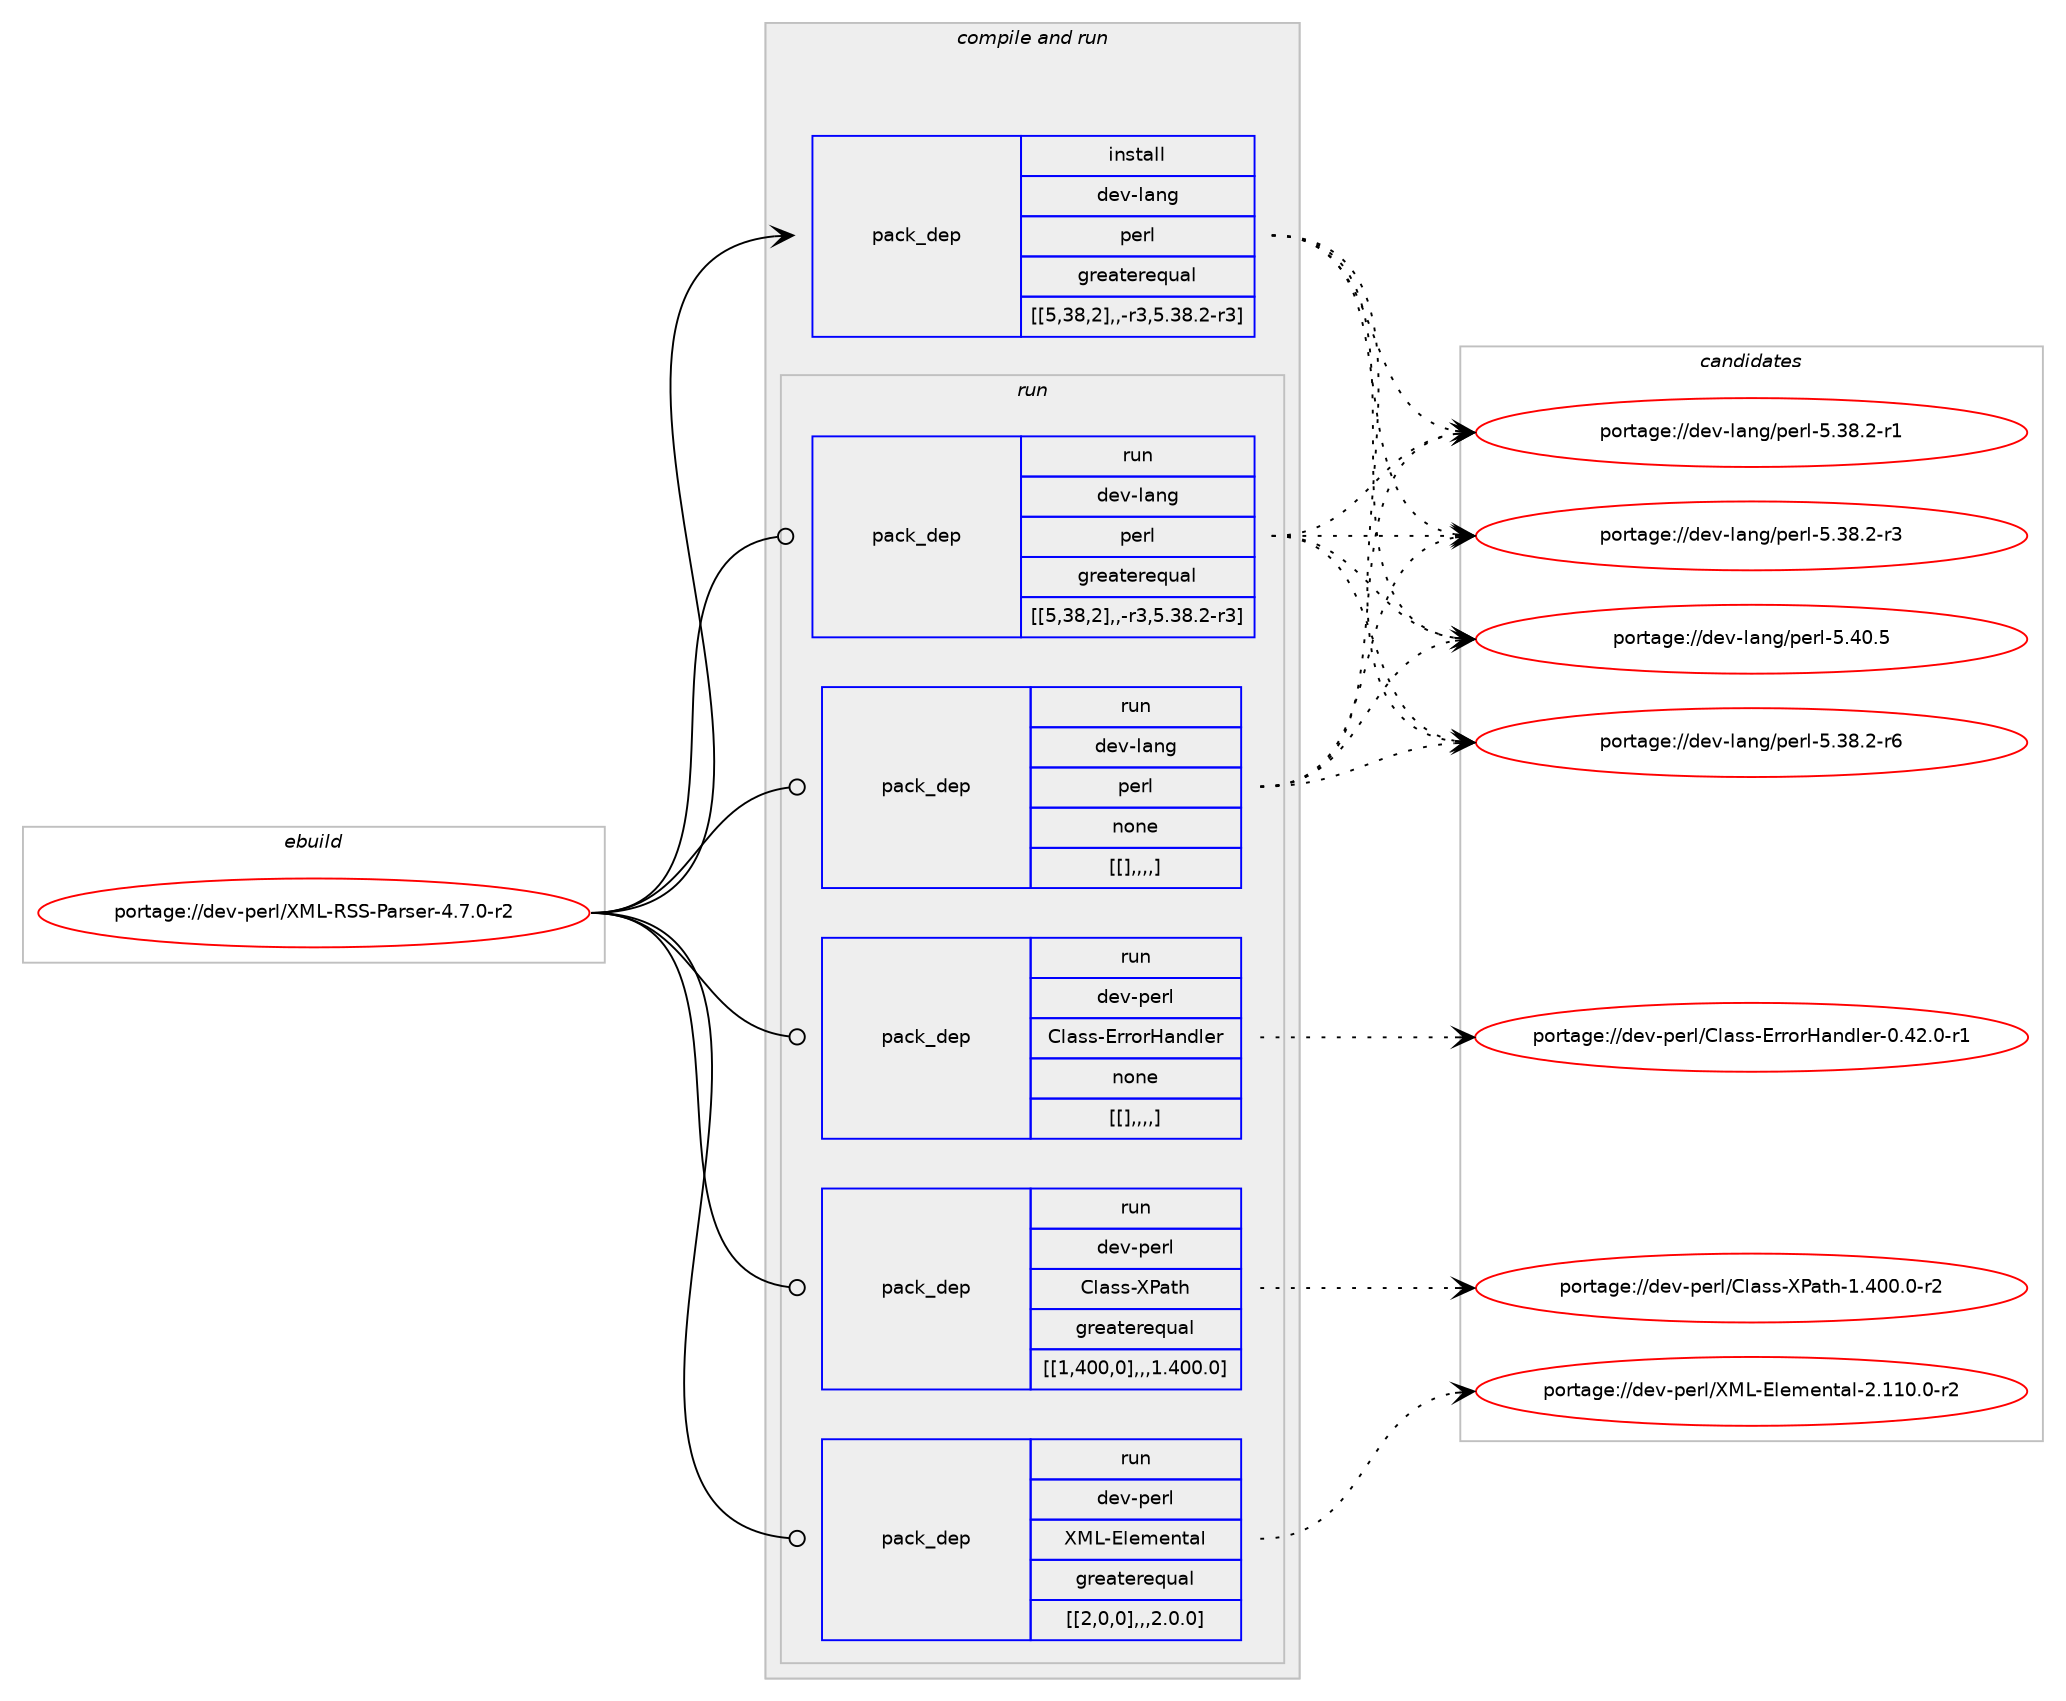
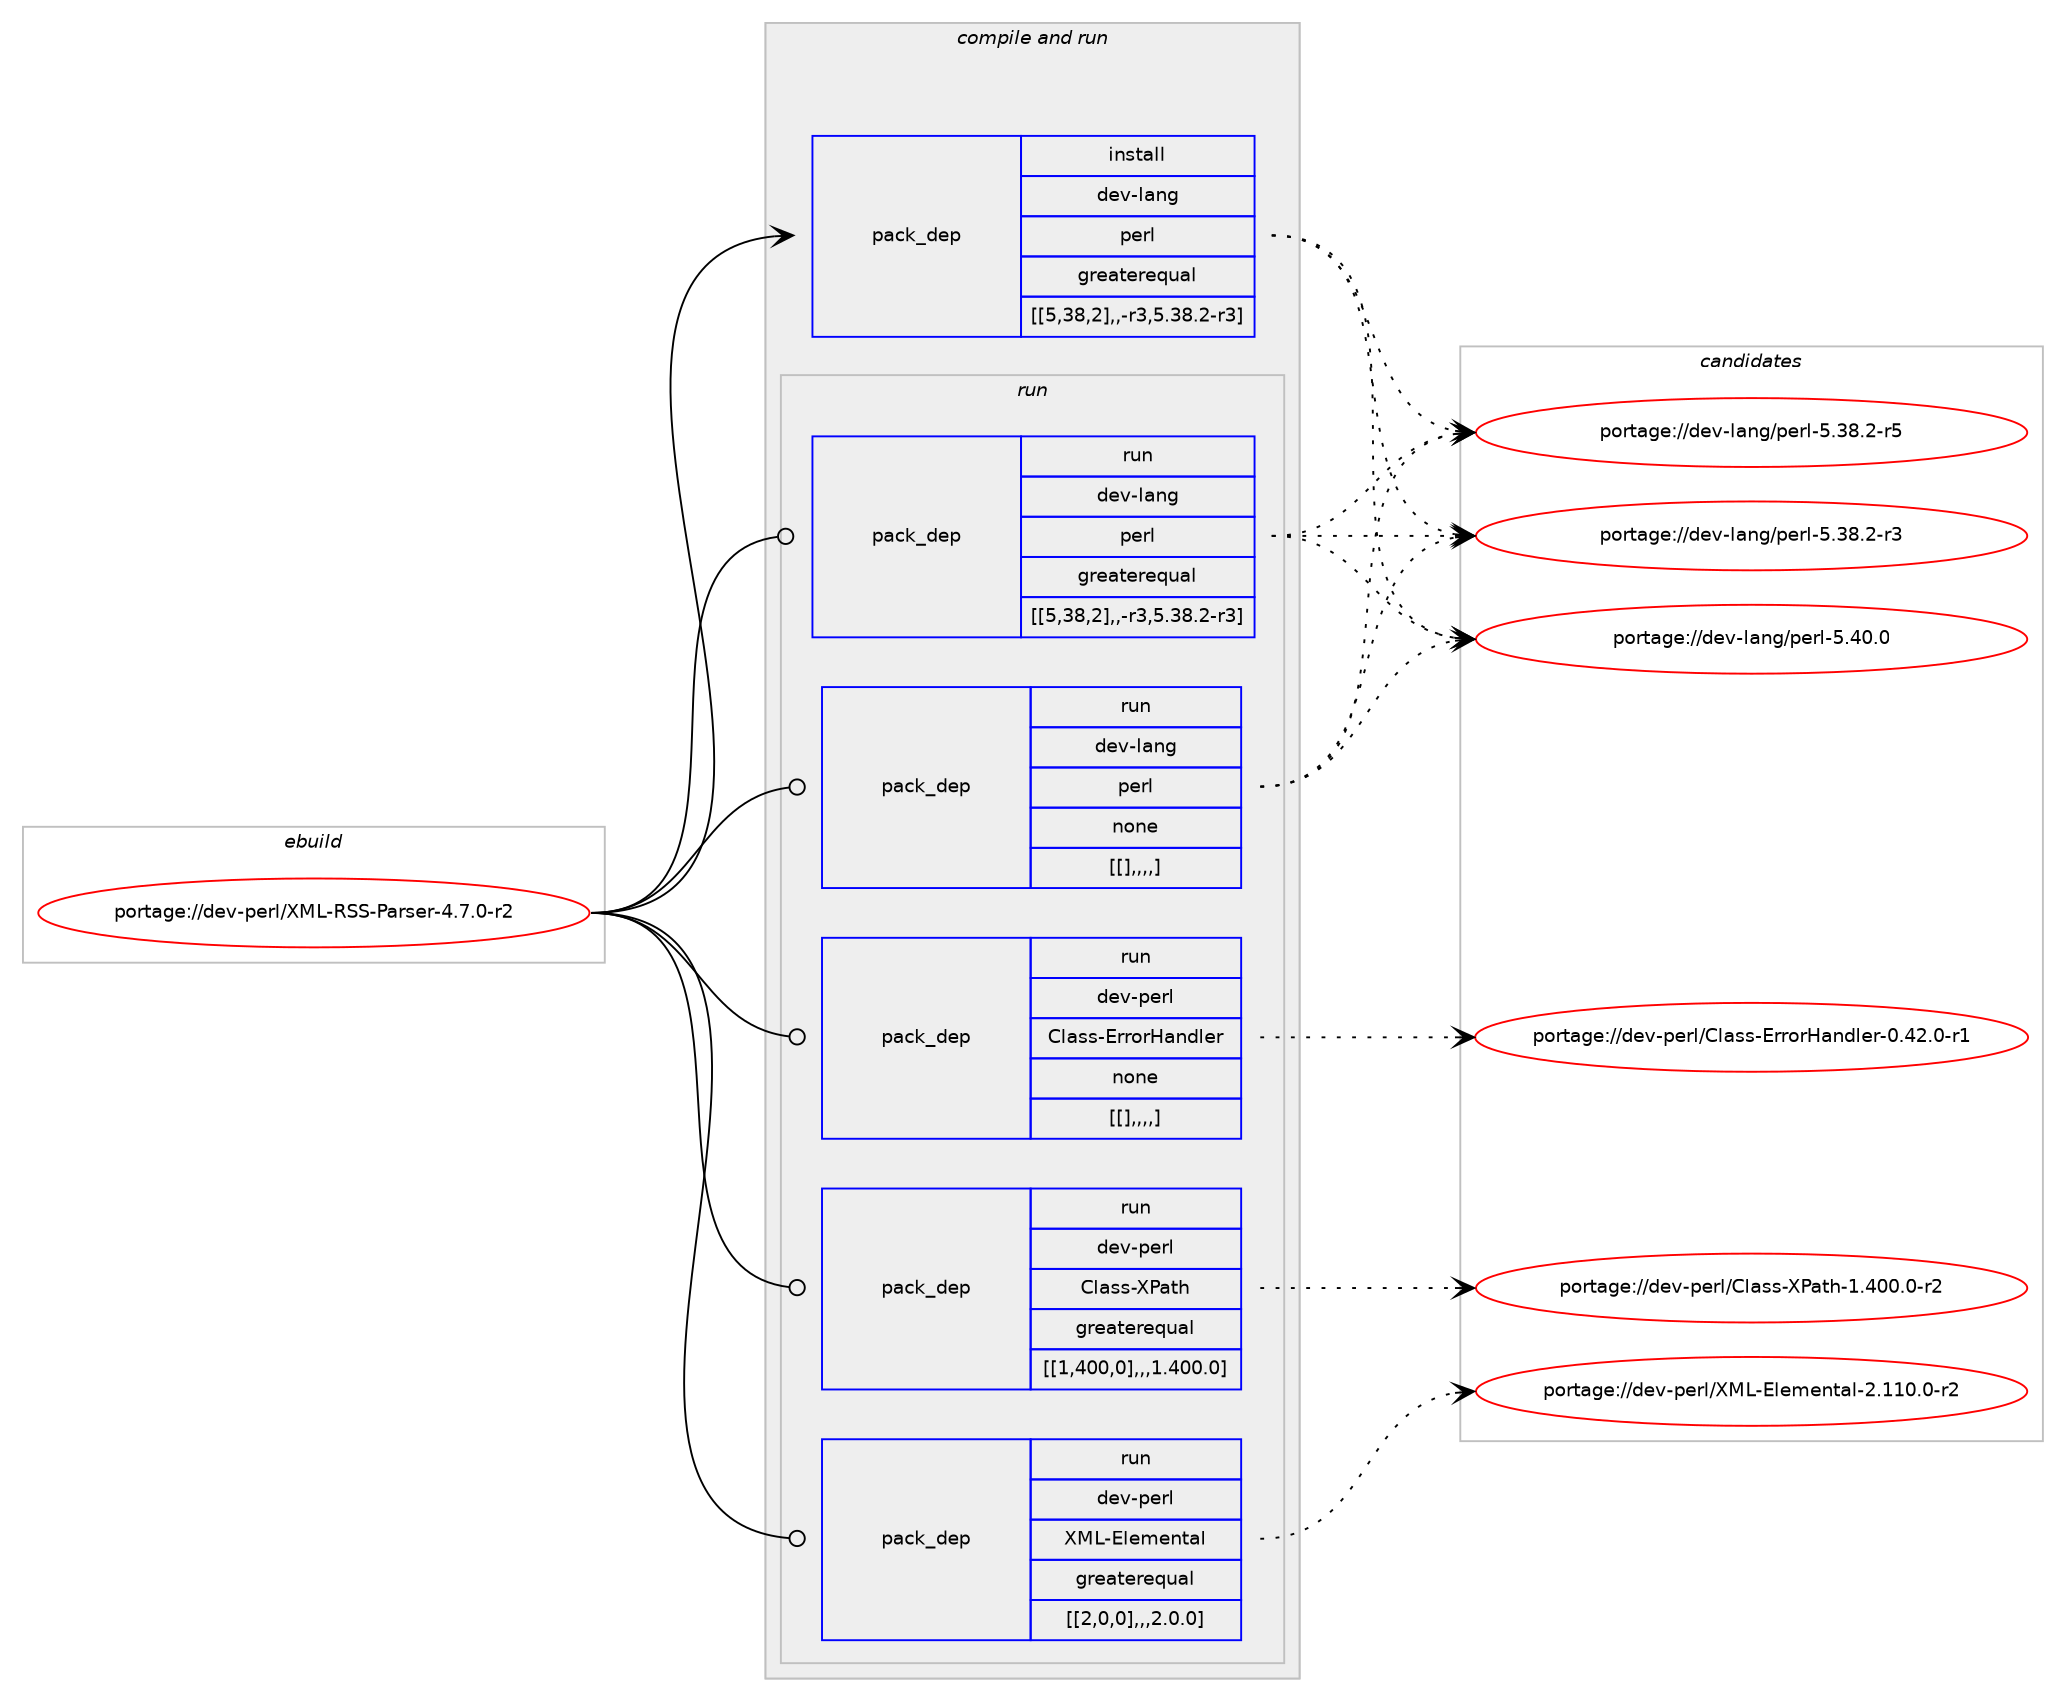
(1752, 433) -> (1752, 433)
(1752, 639) -> (1752, 639)
(1752, 743) -> none
